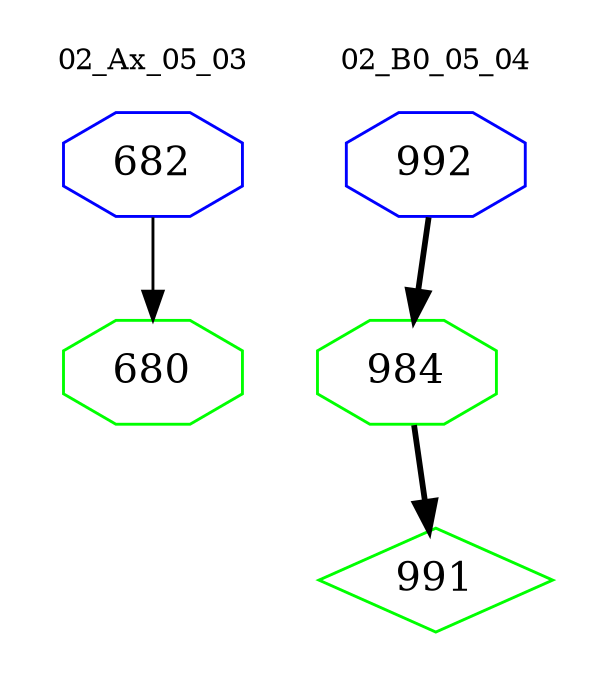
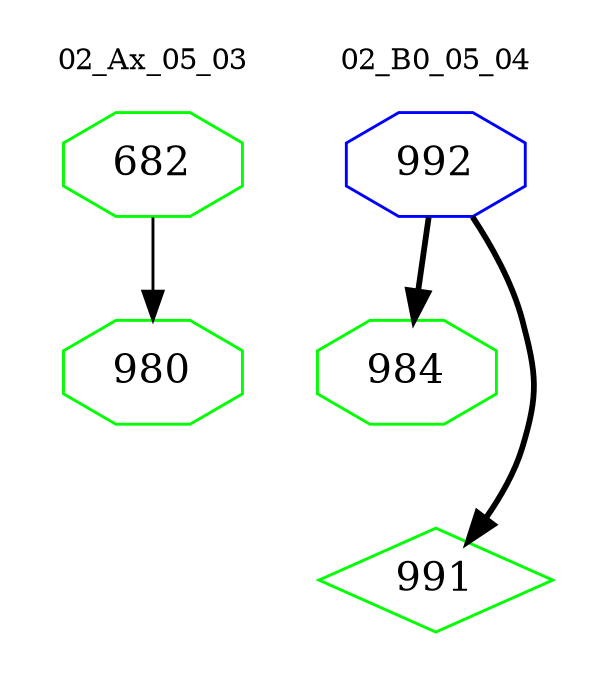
(153, 165) -> (153, 165)
(153, 372) -> (153, 372)
(420, 464) -> (532, 366)
